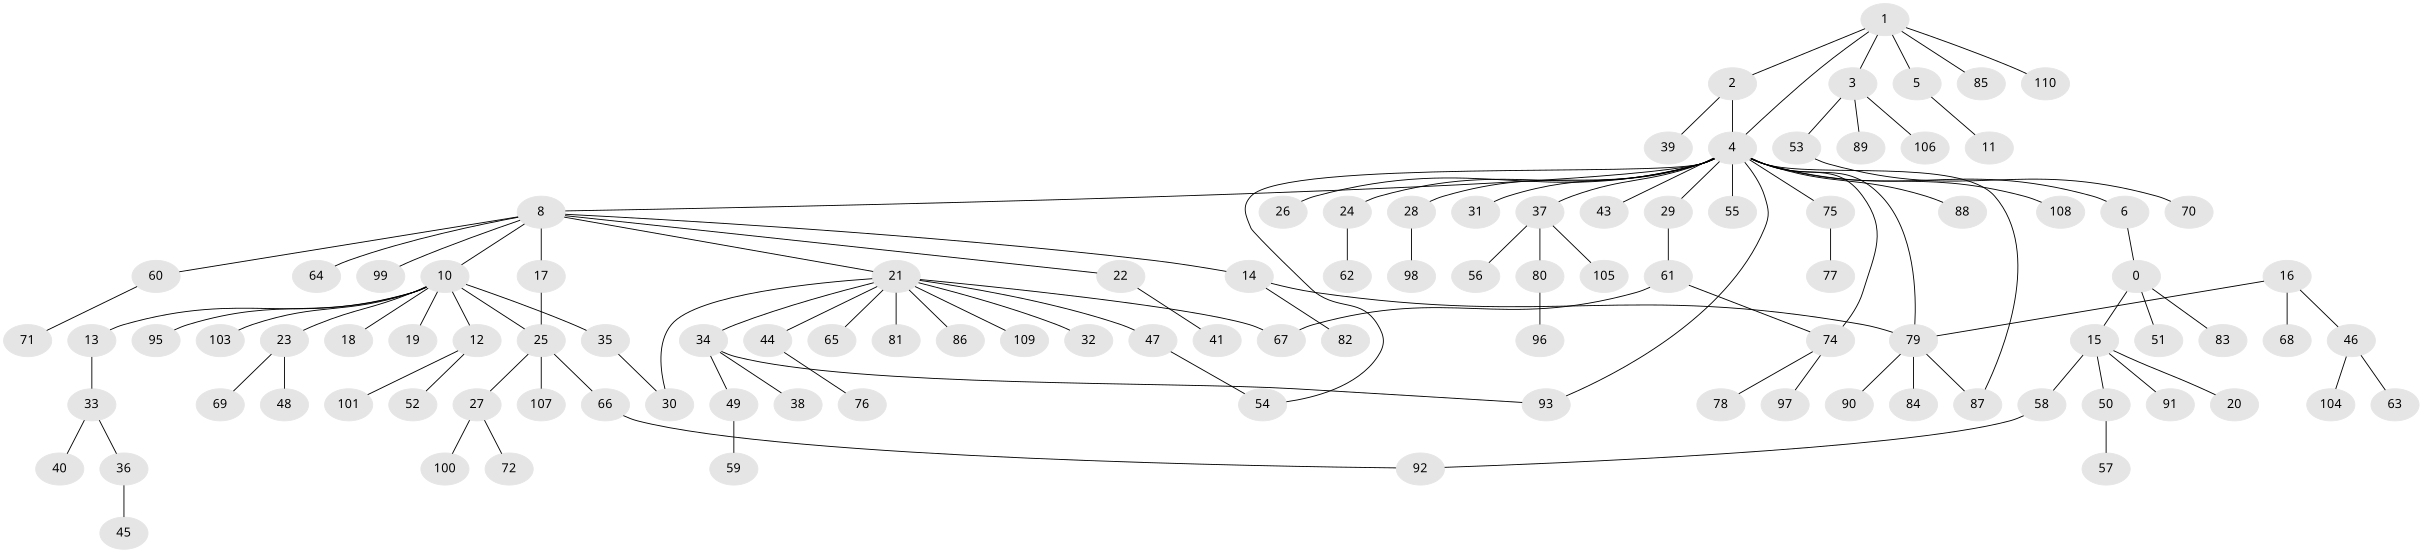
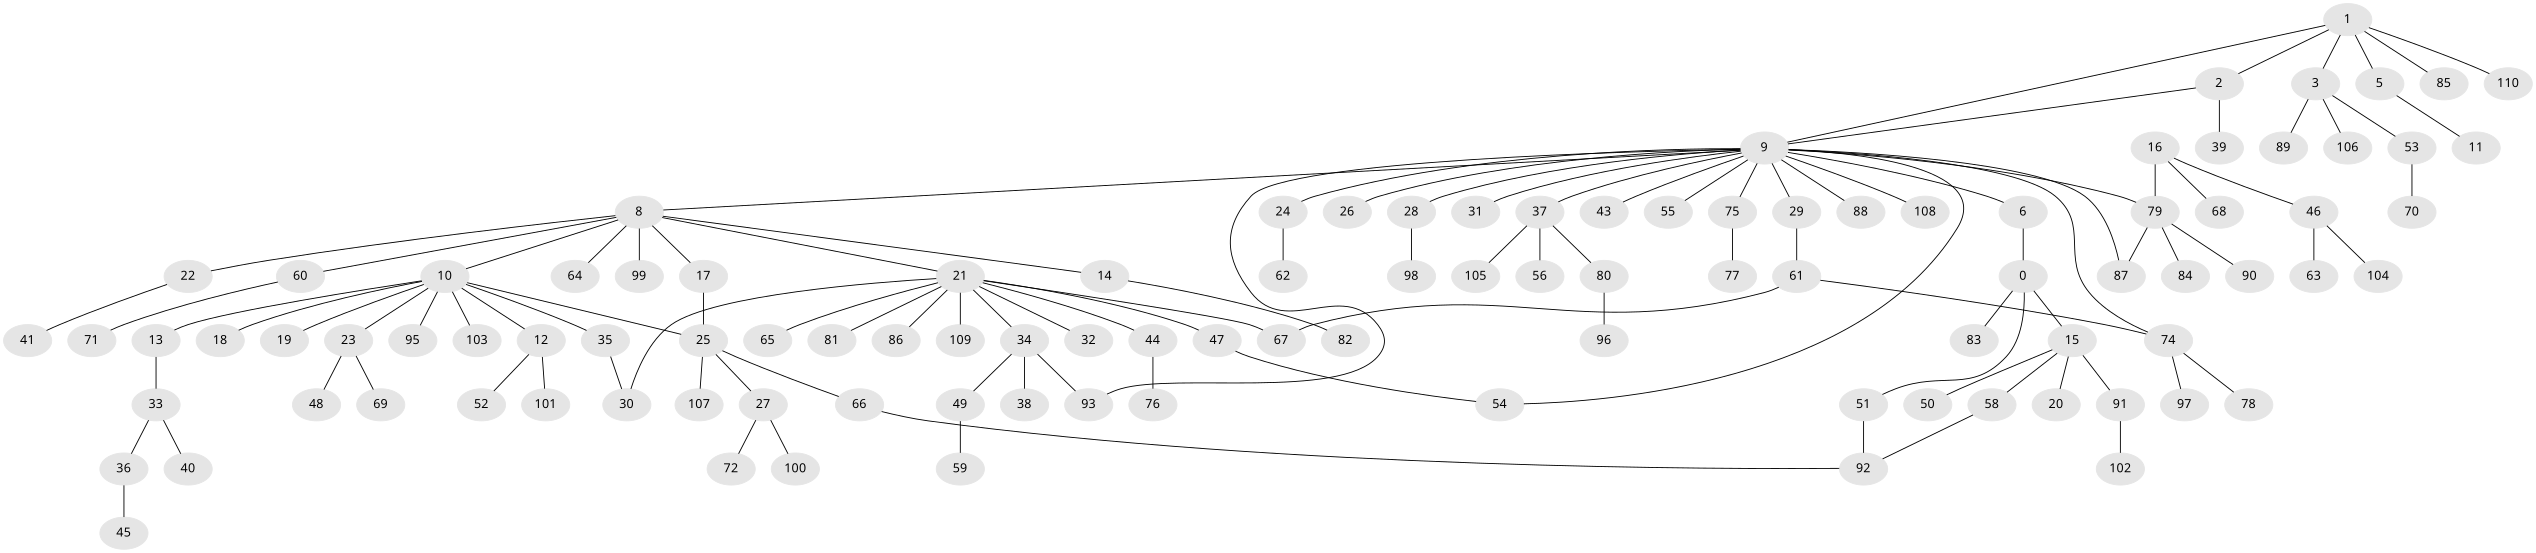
(1733, 148) -> (1765, 148)
(1613, 305) -> none
none -> (1864, 437)
(2106, 469) -> none
none -> (2120, 469)
